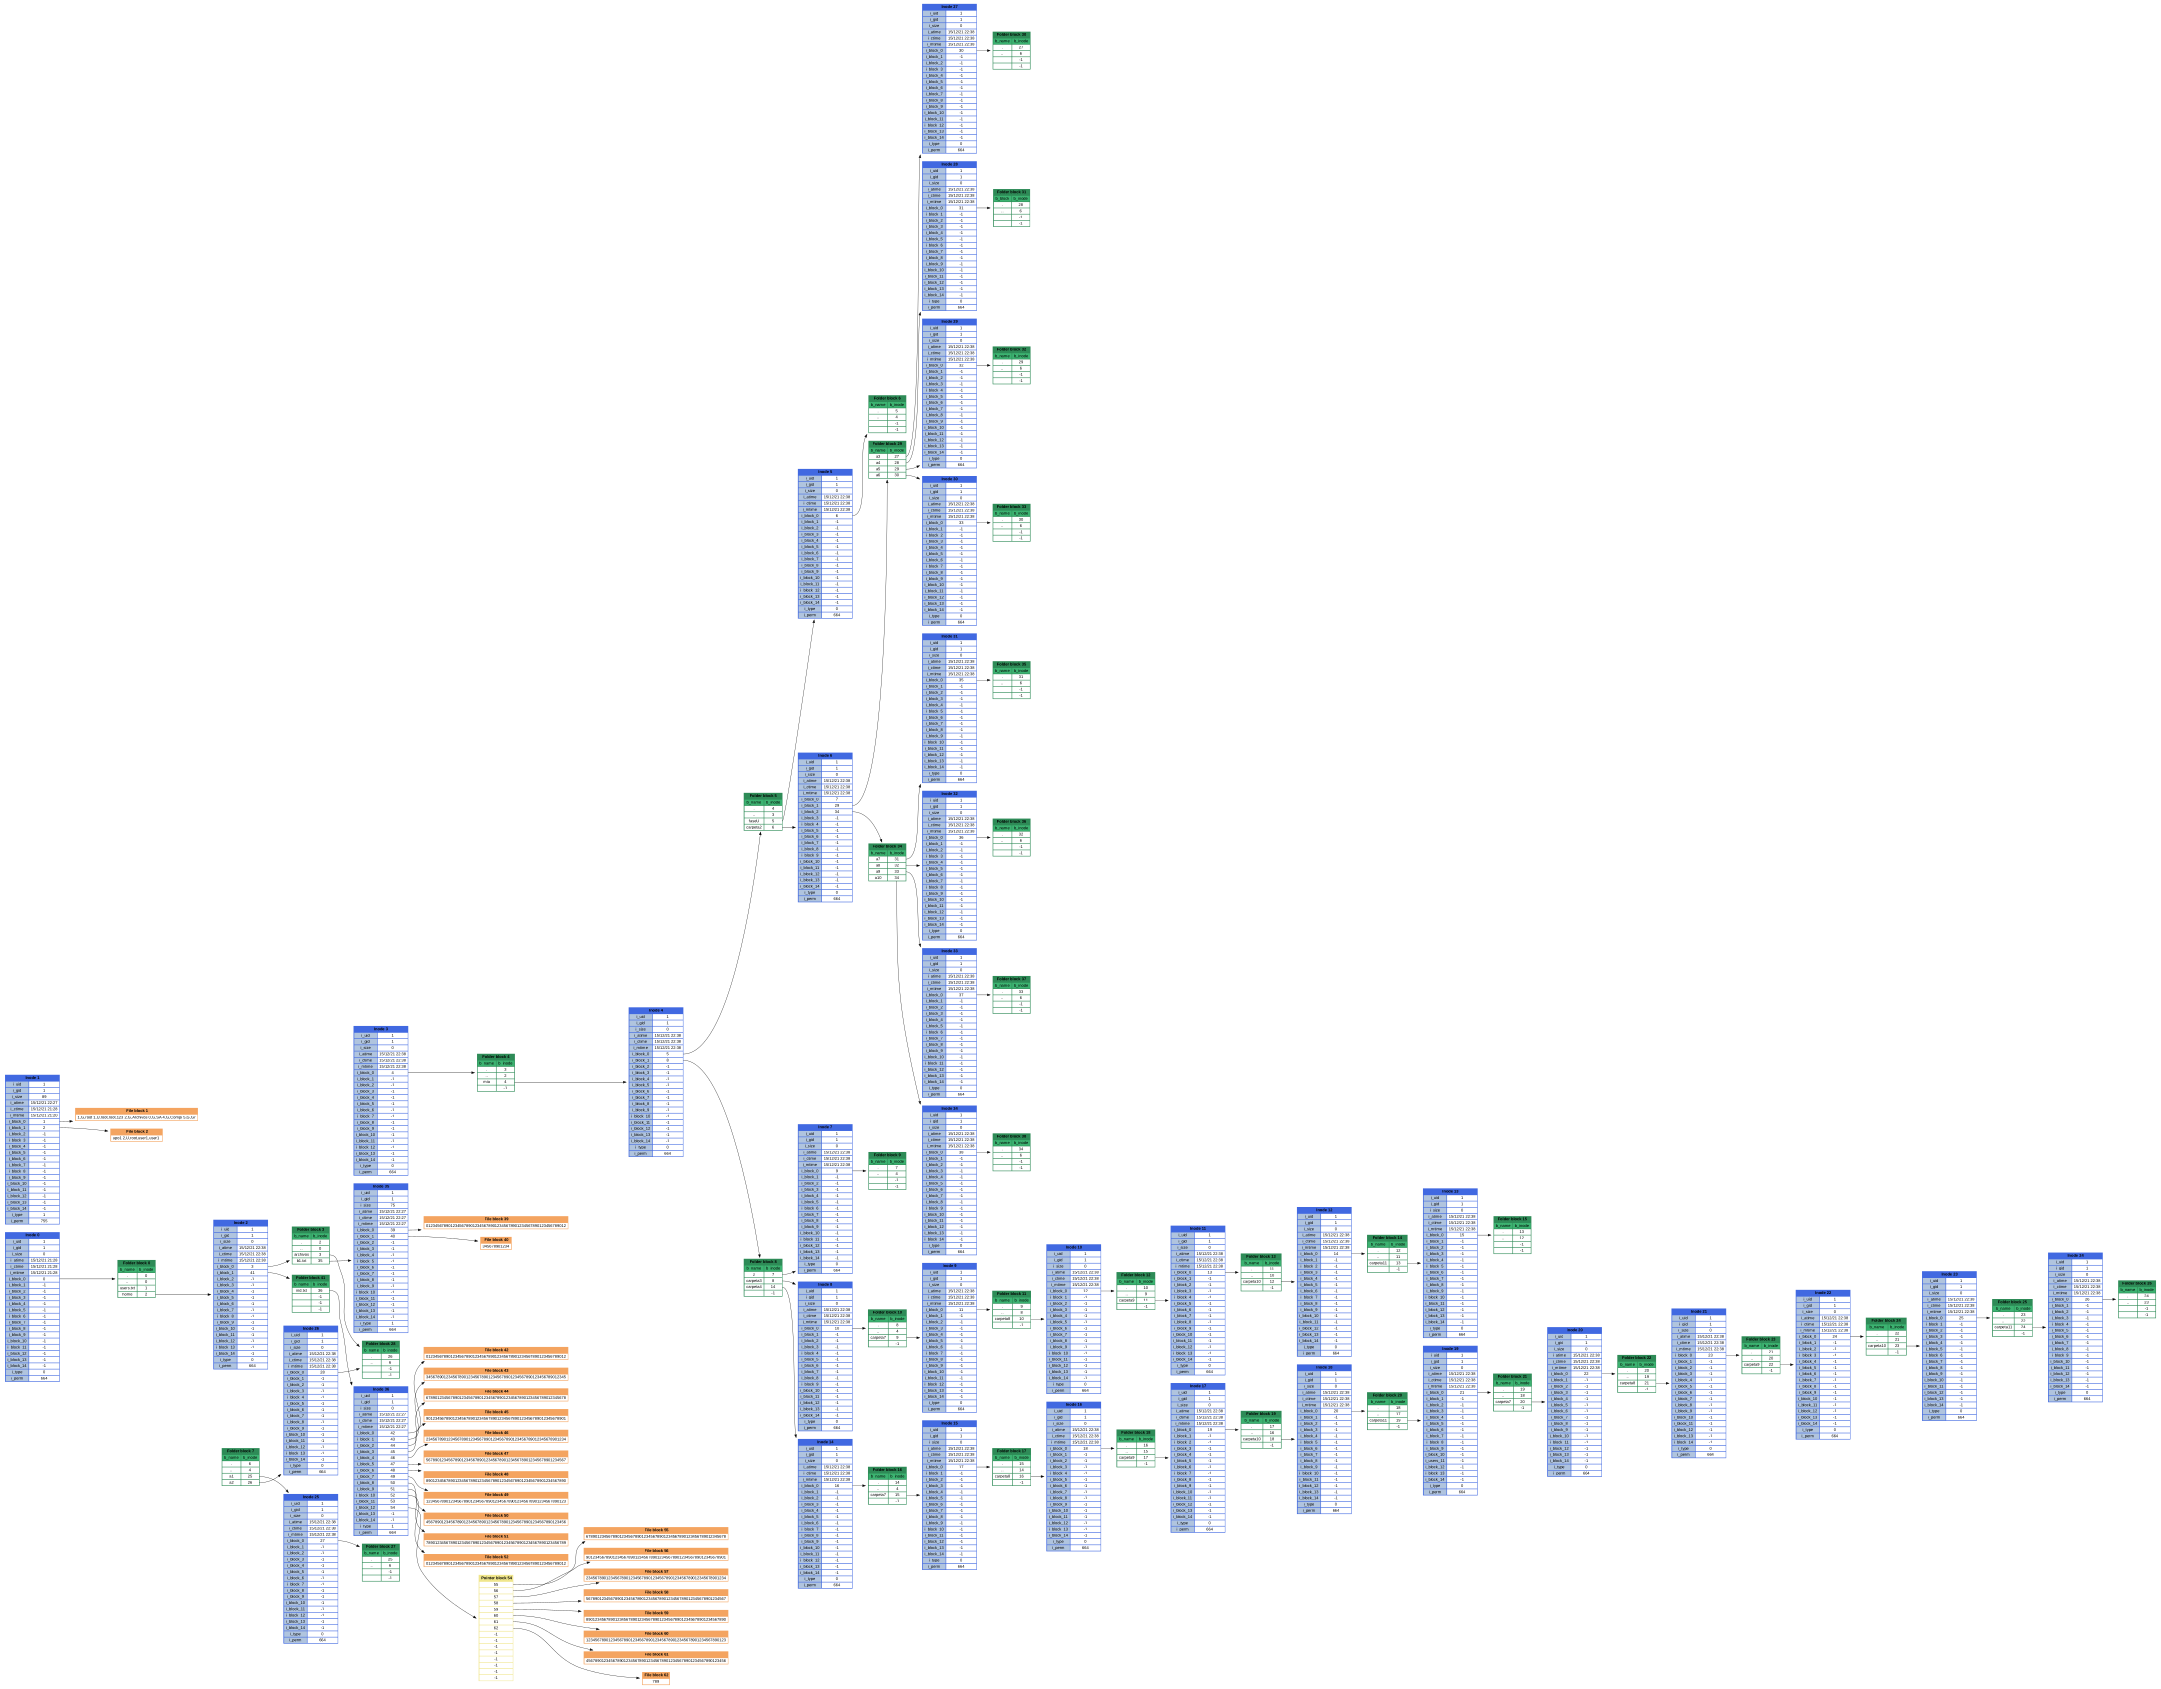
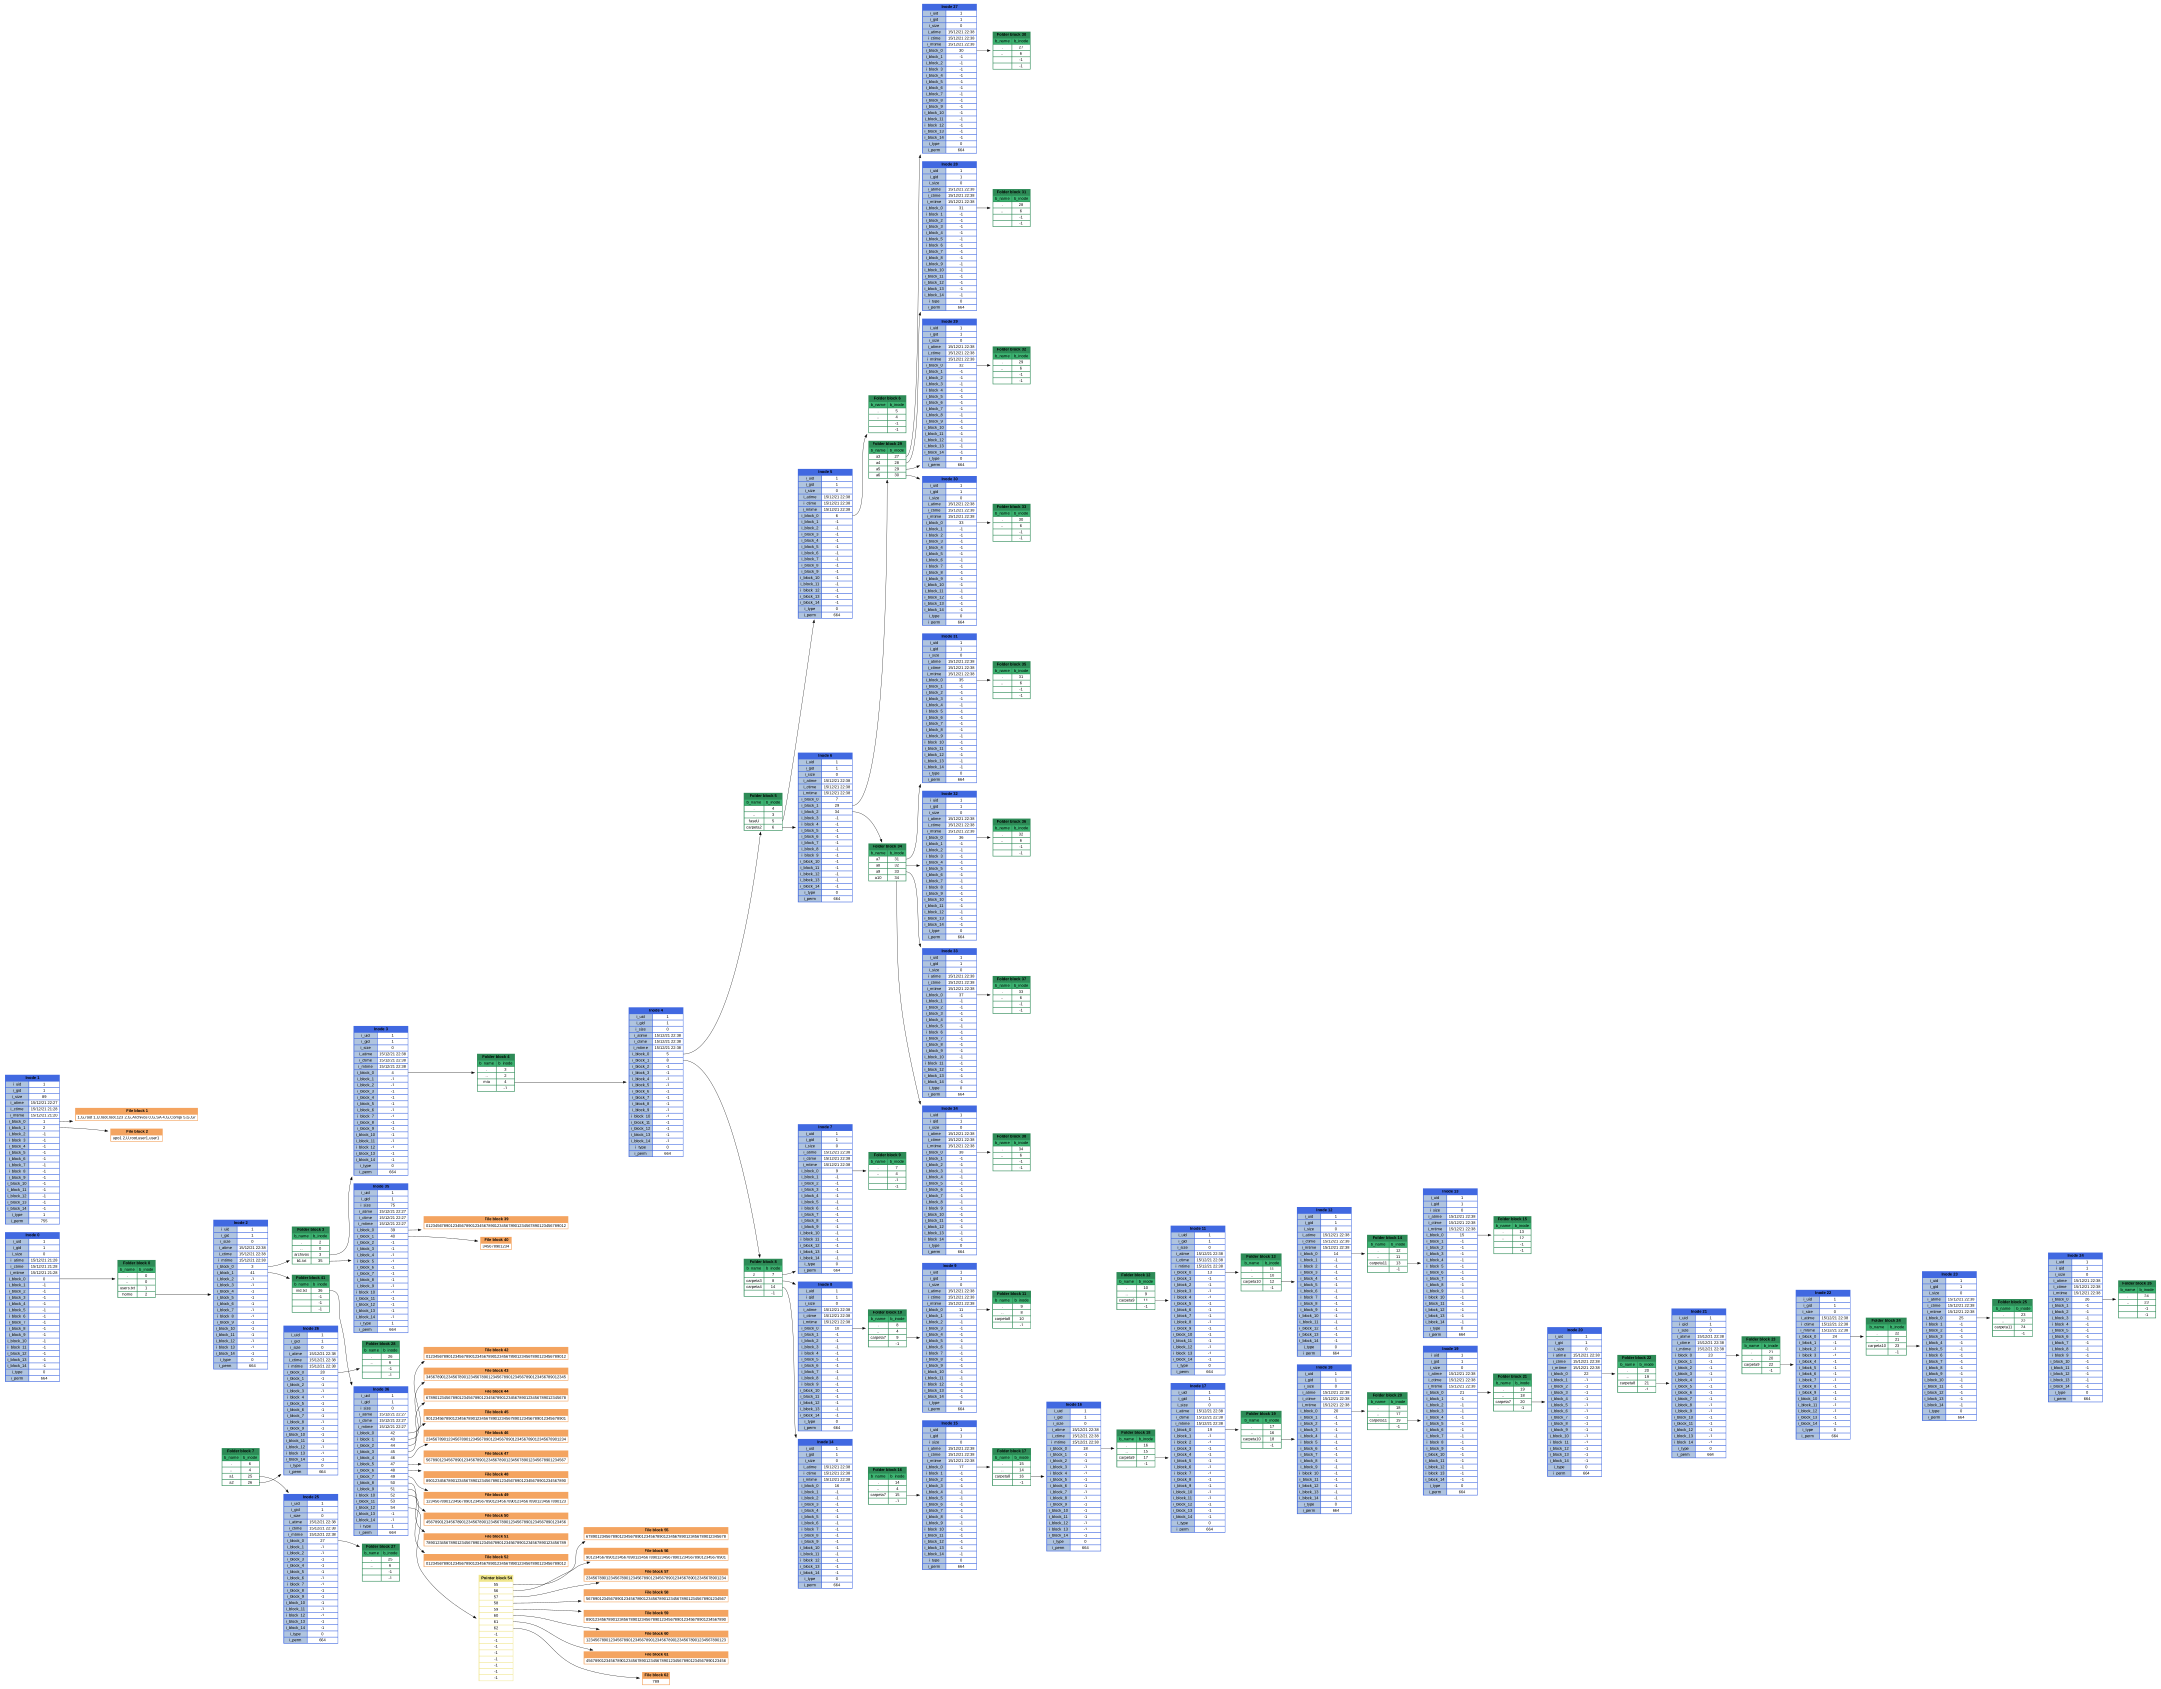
(1003, 199) -> (1002, 199)
(345, 1299) -> (349, 1223)
(1074, 1319) -> none
(2038, 1327) -> none
(1435, 1461) -> (1435, 1461)
(858, 1486) -> none
